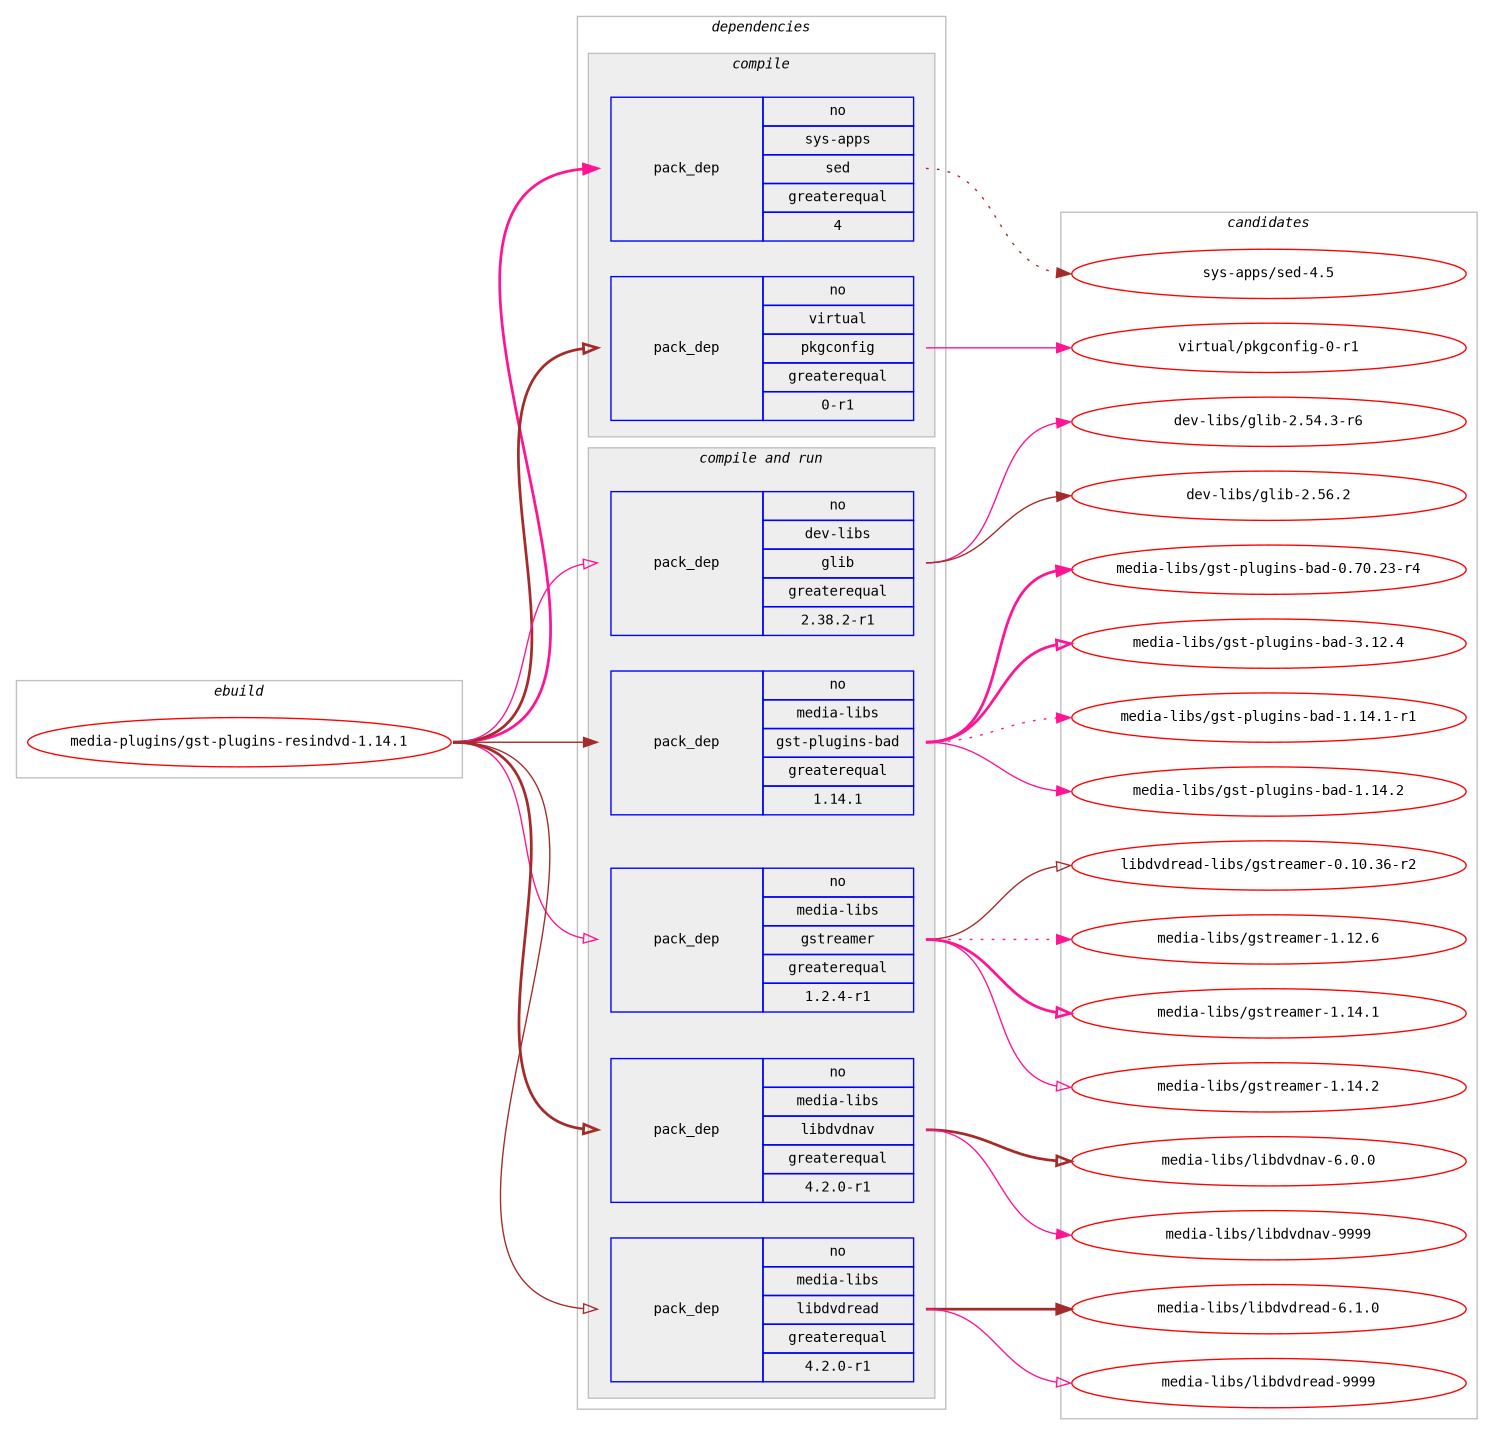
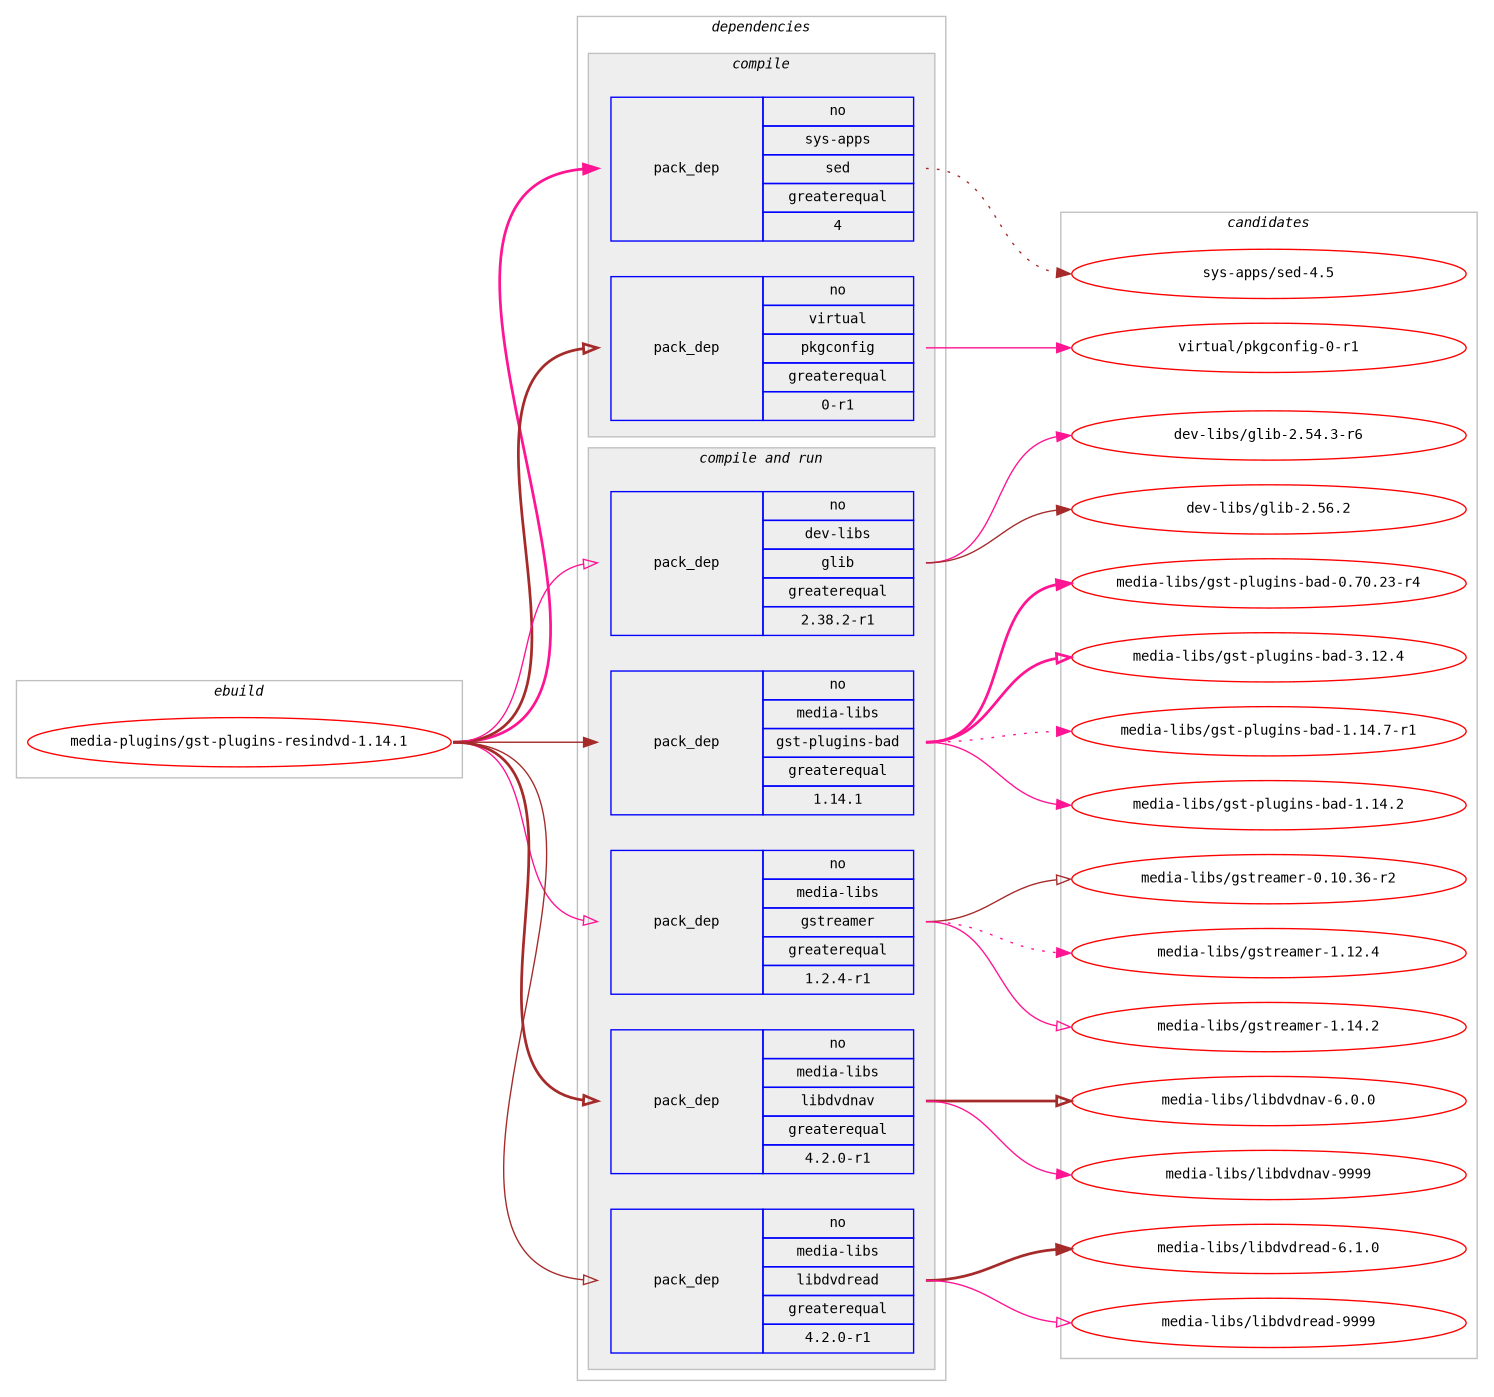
(1269, 718) -> (1269, 731)
(1269, 865) -> (1269, 879)
(1269, 939) -> (1269, 953)
(1269, 1013) -> none
